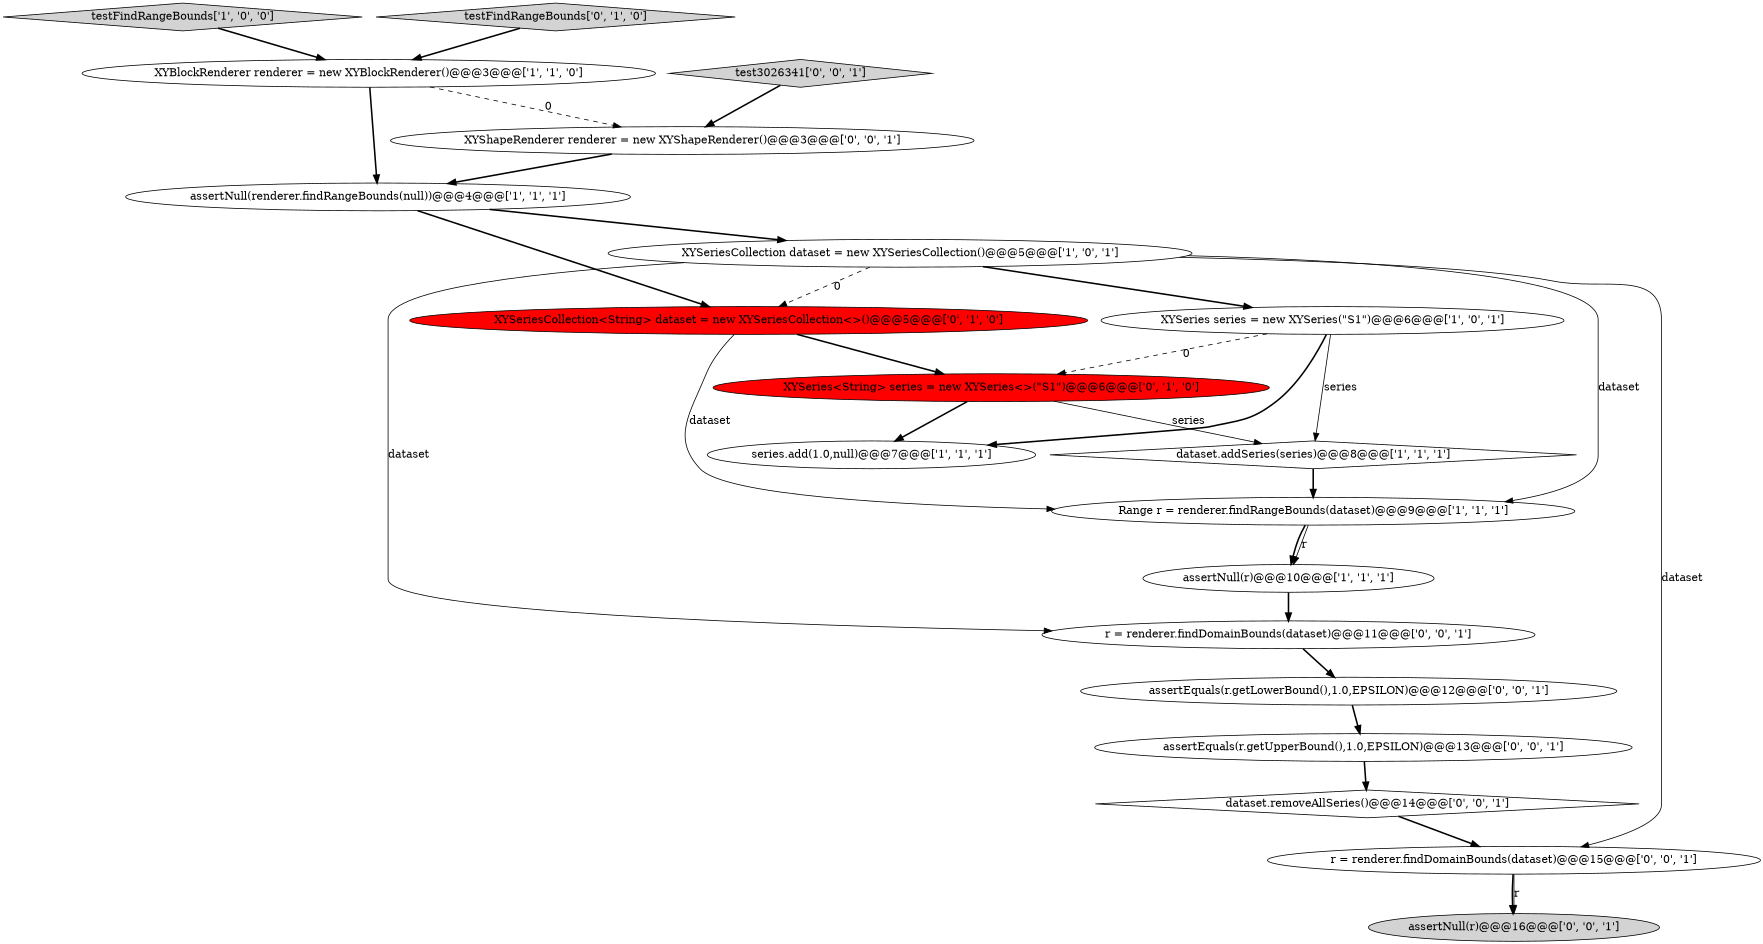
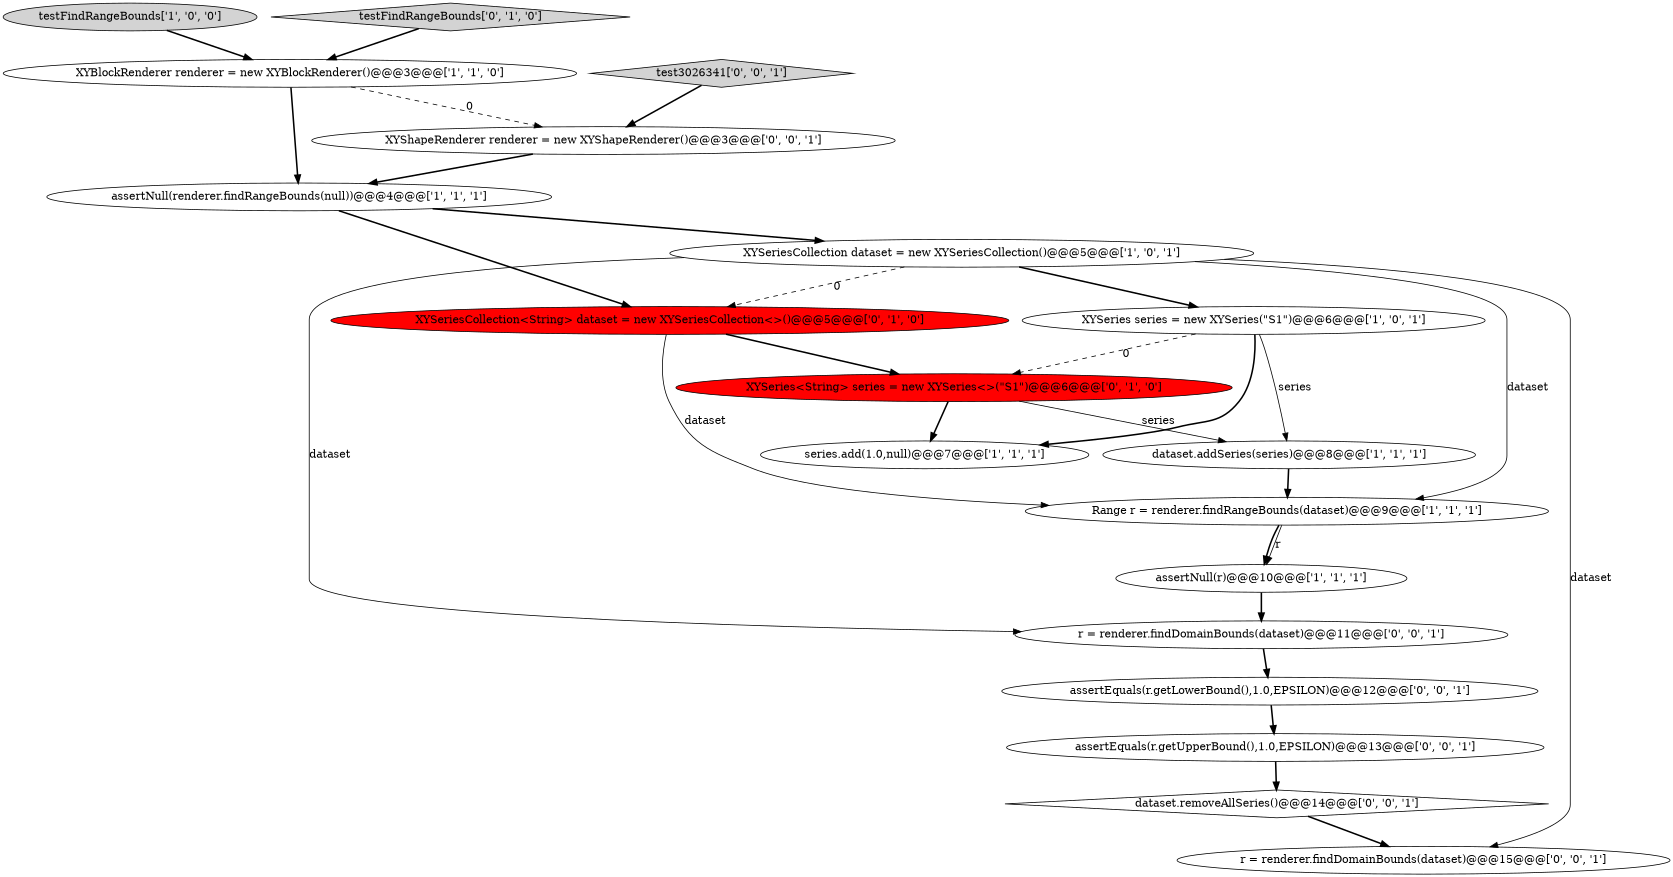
(183, 17) -> (130, 17)
(1313, 455) -> (1289, 455)
(1514, 927) -> none
